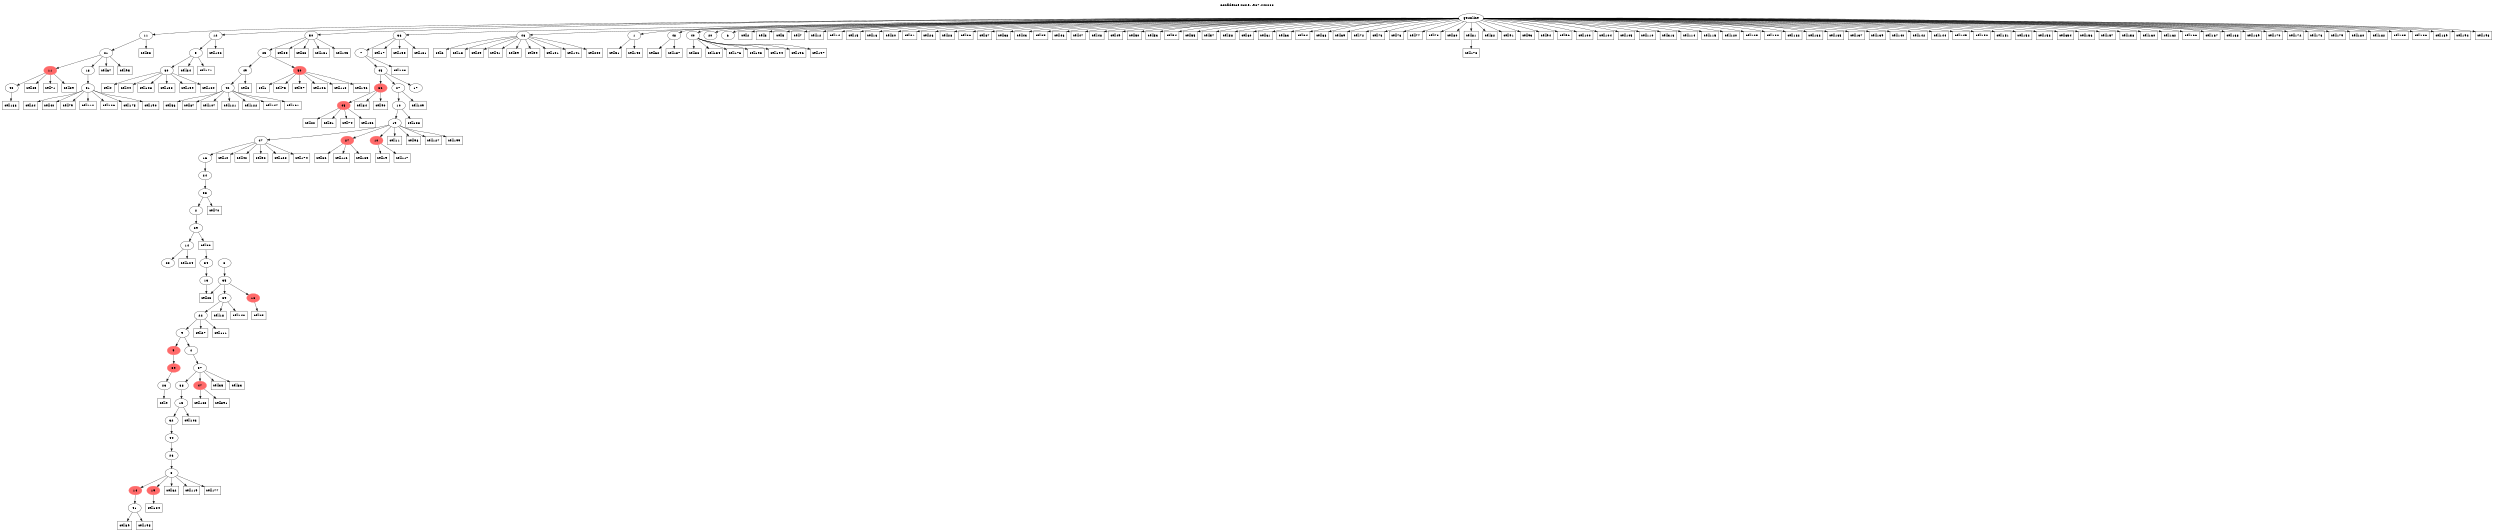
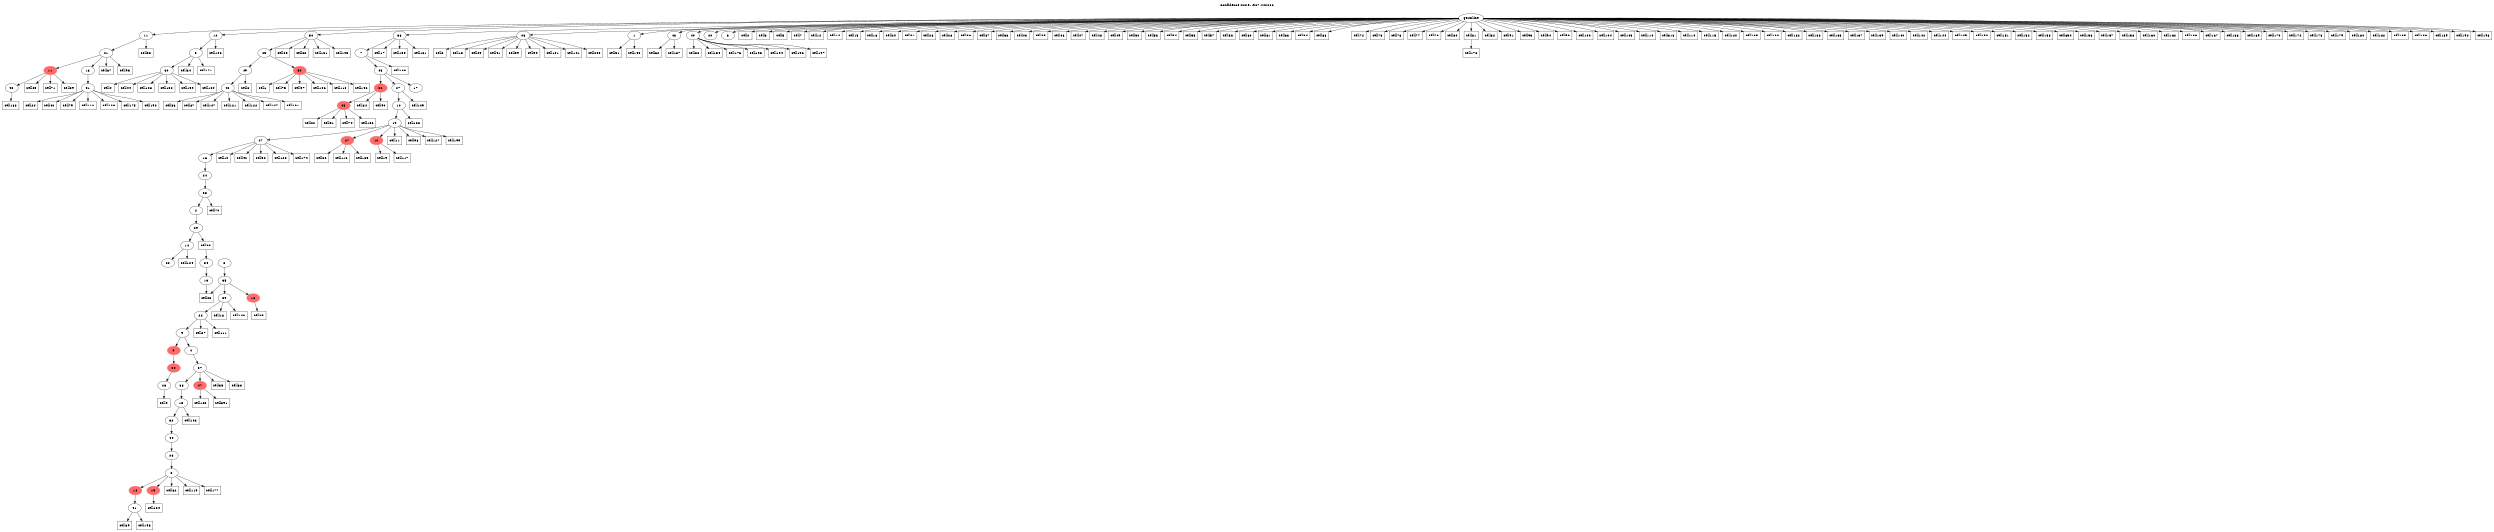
(1340, 35) -> none
